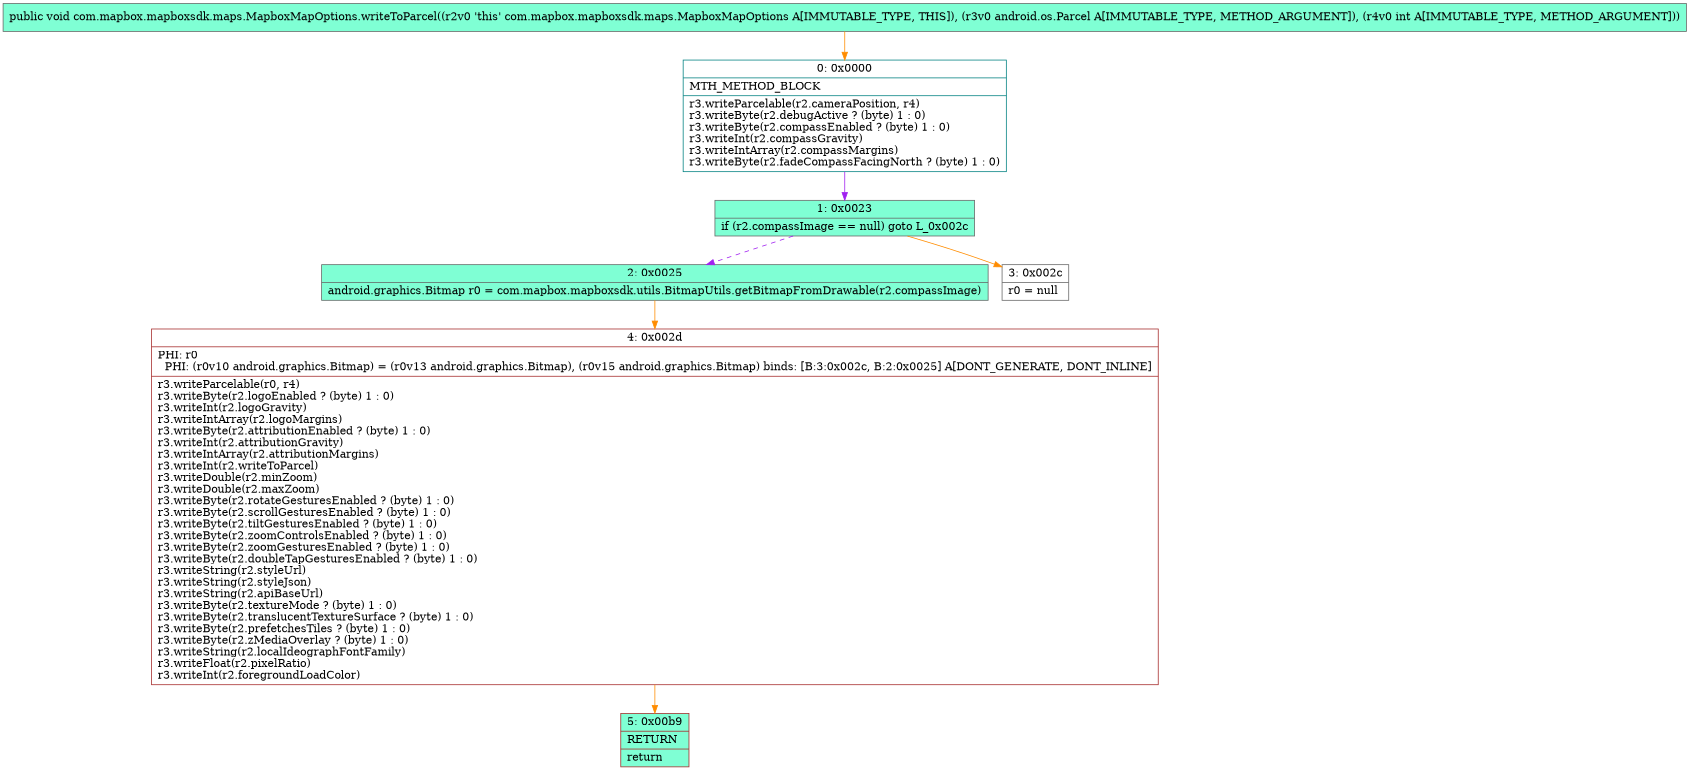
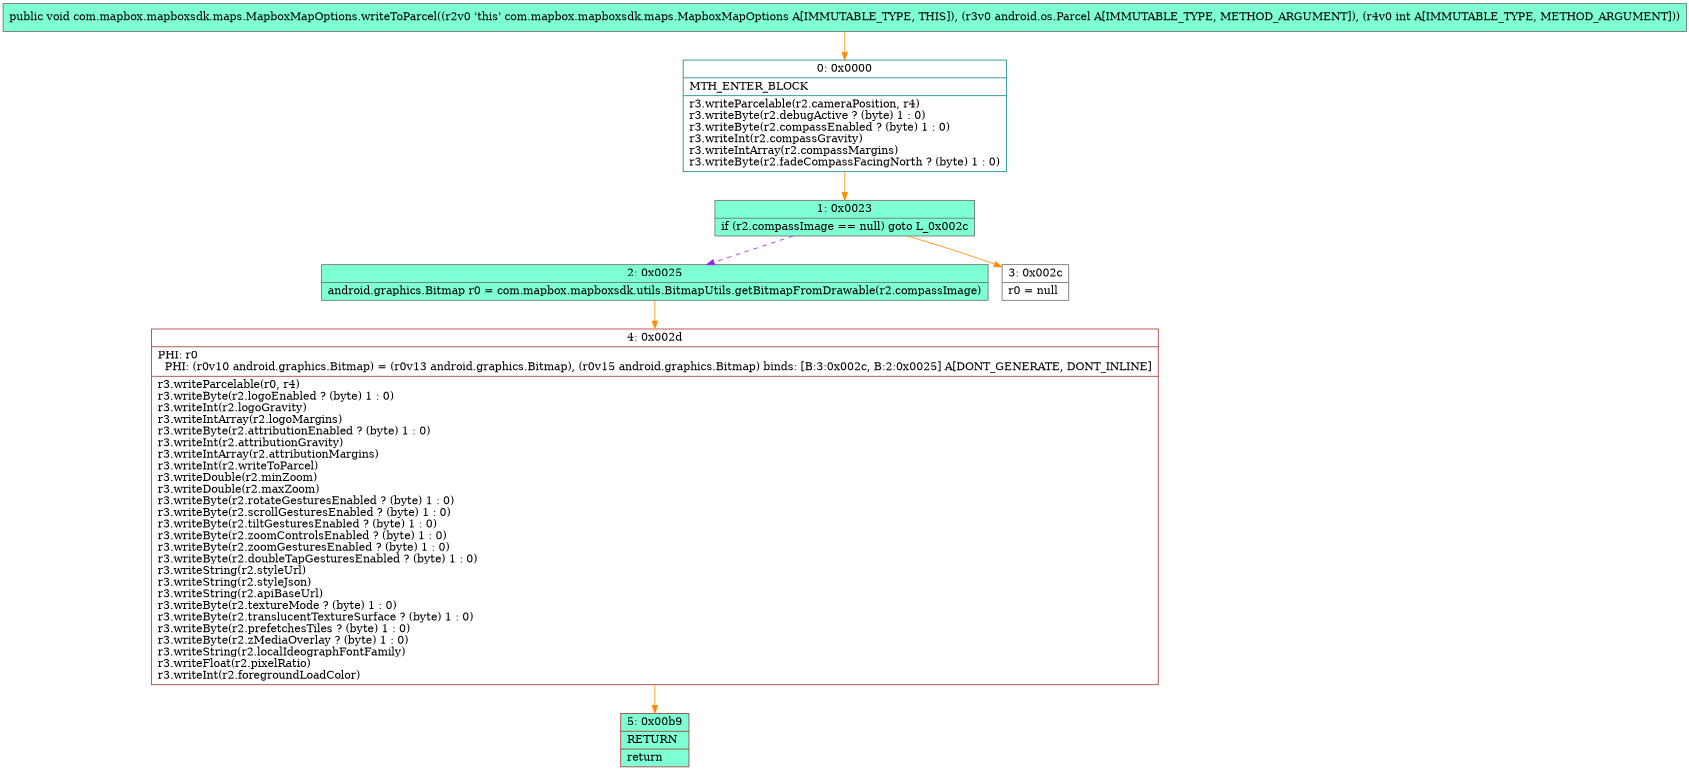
(755, 86) -> (749, 86)
(845, 182) -> (845, 182)
